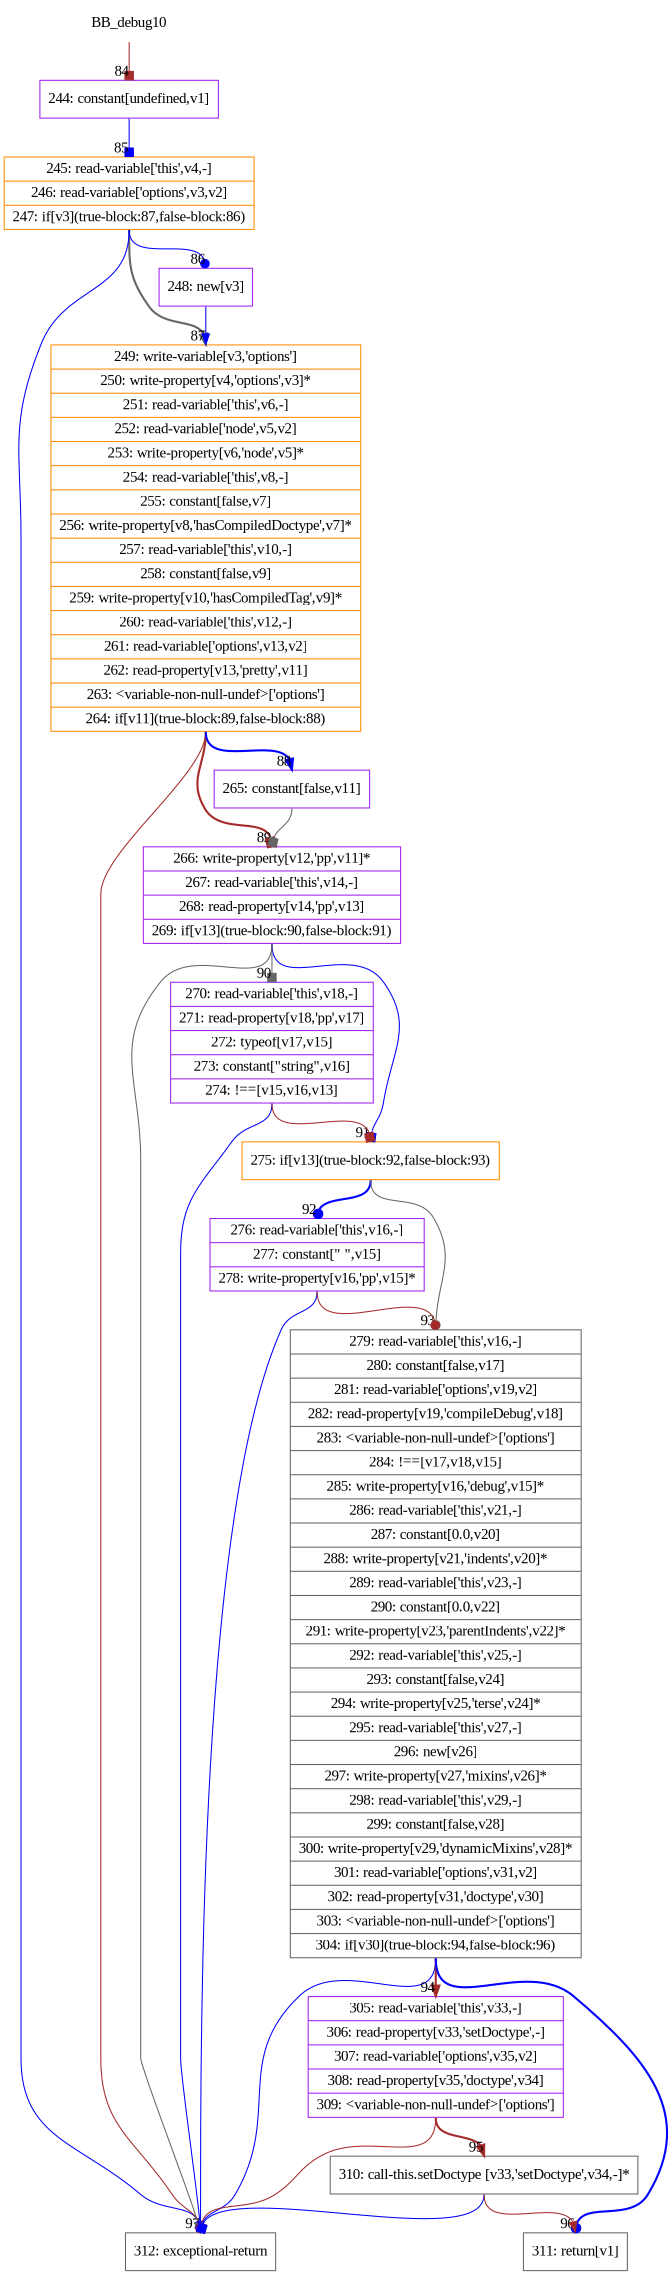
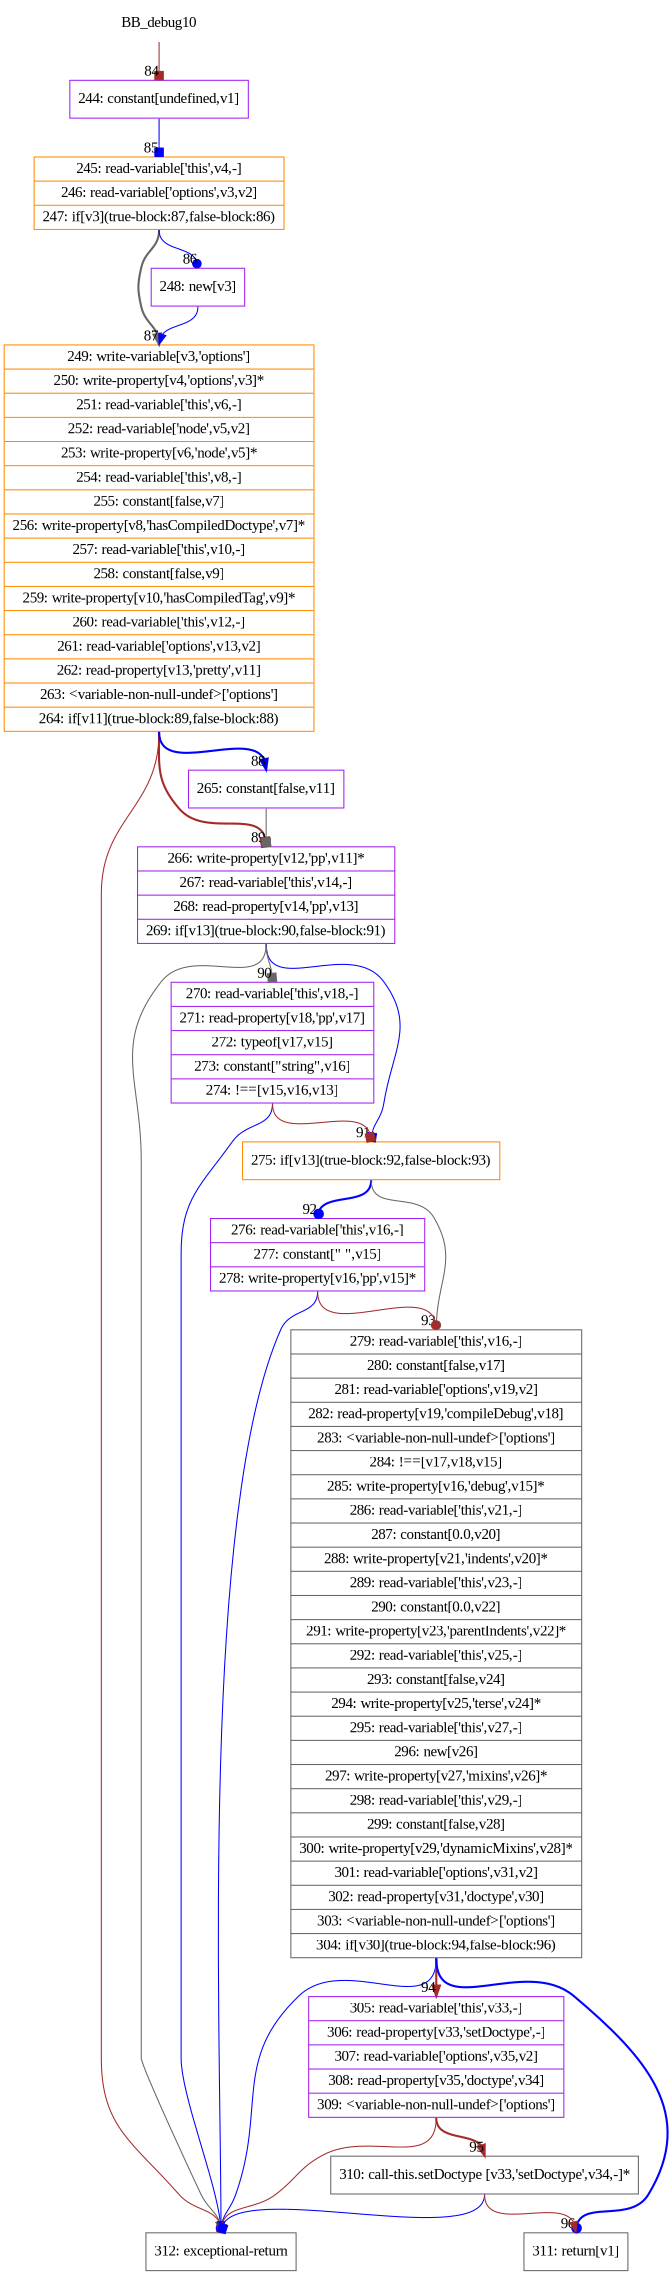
(21, 1253) -> none
